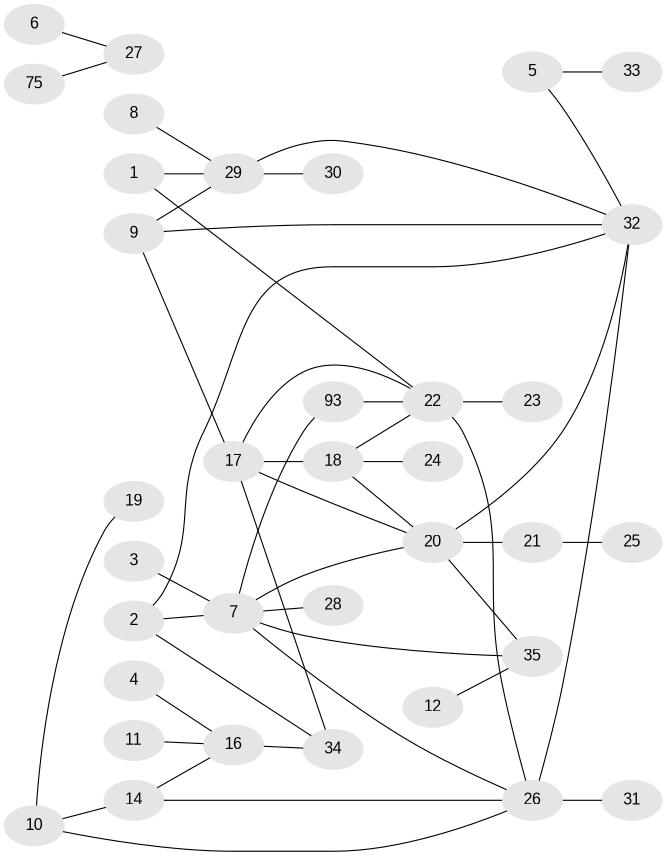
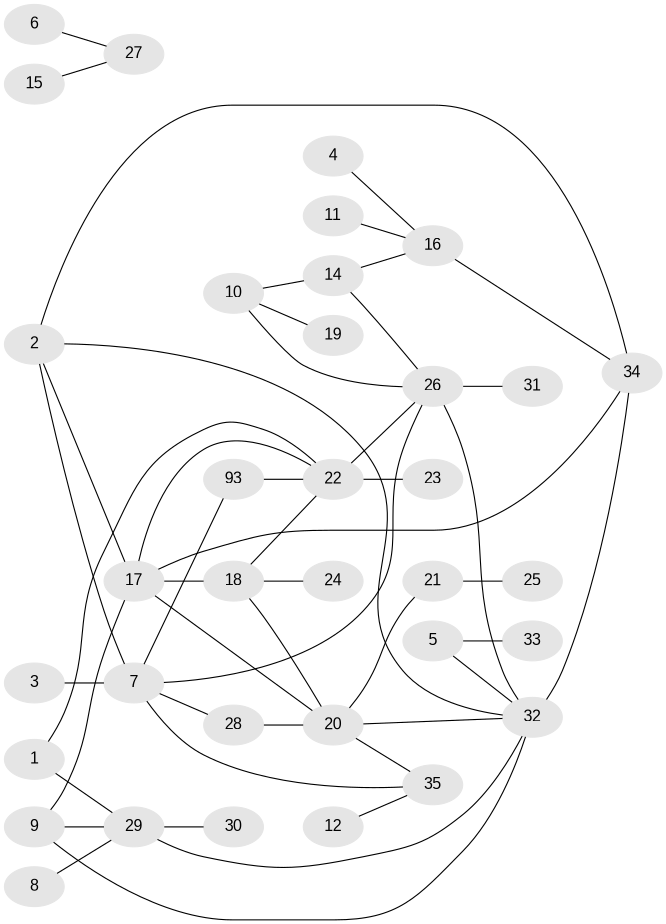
(34, 84) -> (34, 84)
none -> (84, 463)
none -> (600, 550)
(327, 567) -> (284, 725)
